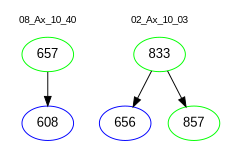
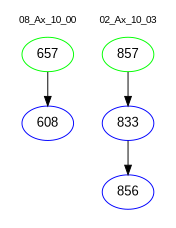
(48, 21) -> (48, 21)
(160, 54) -> (128, 123)
(175, 85) -> (128, 84)
(125, 123) -> (128, 192)
